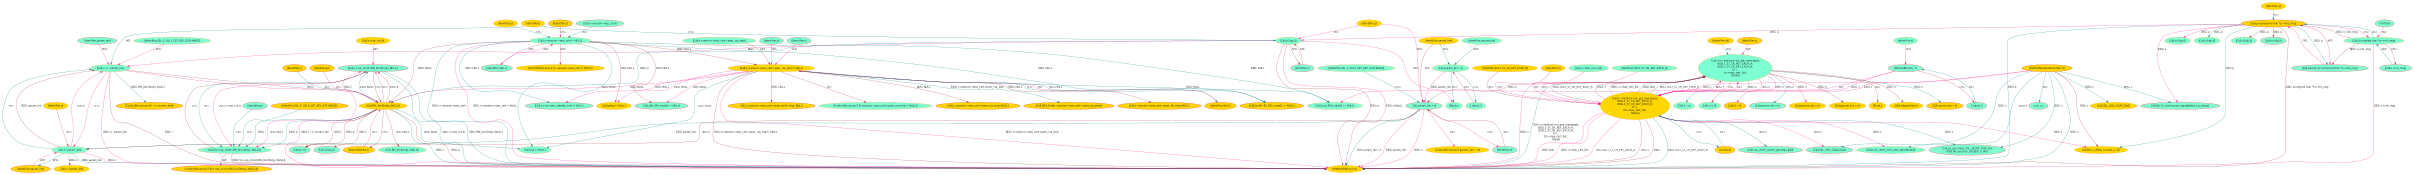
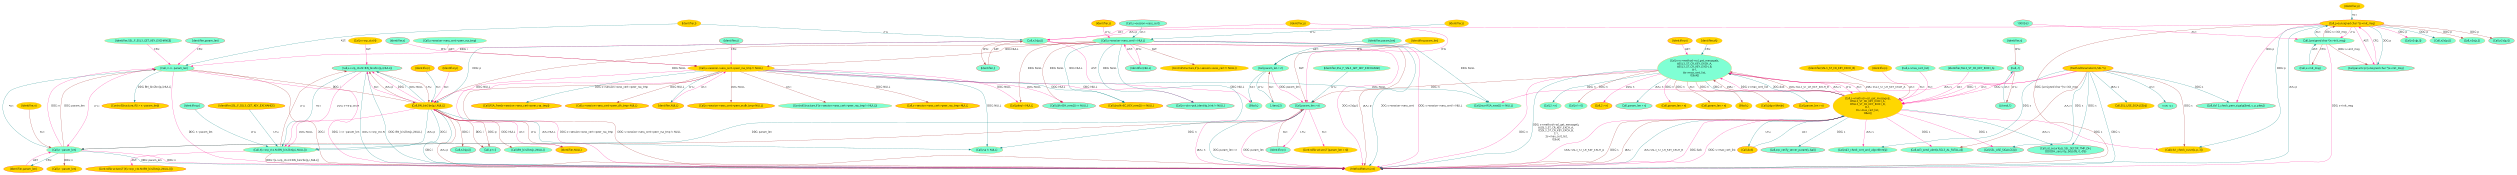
(1906, 68) -> (2016, 68)
none -> (1937, 150)
